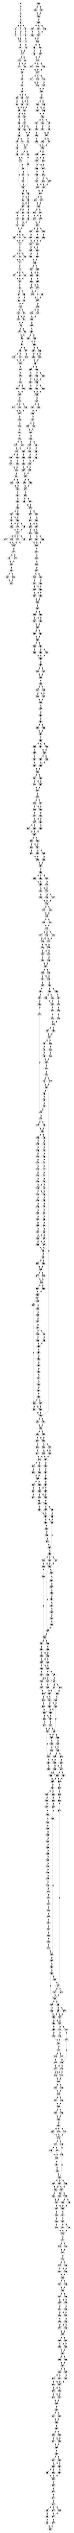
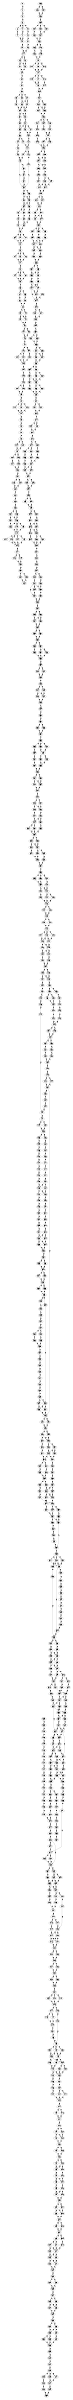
(38, 593) -> (30, 589)
(48, 1848) -> none
